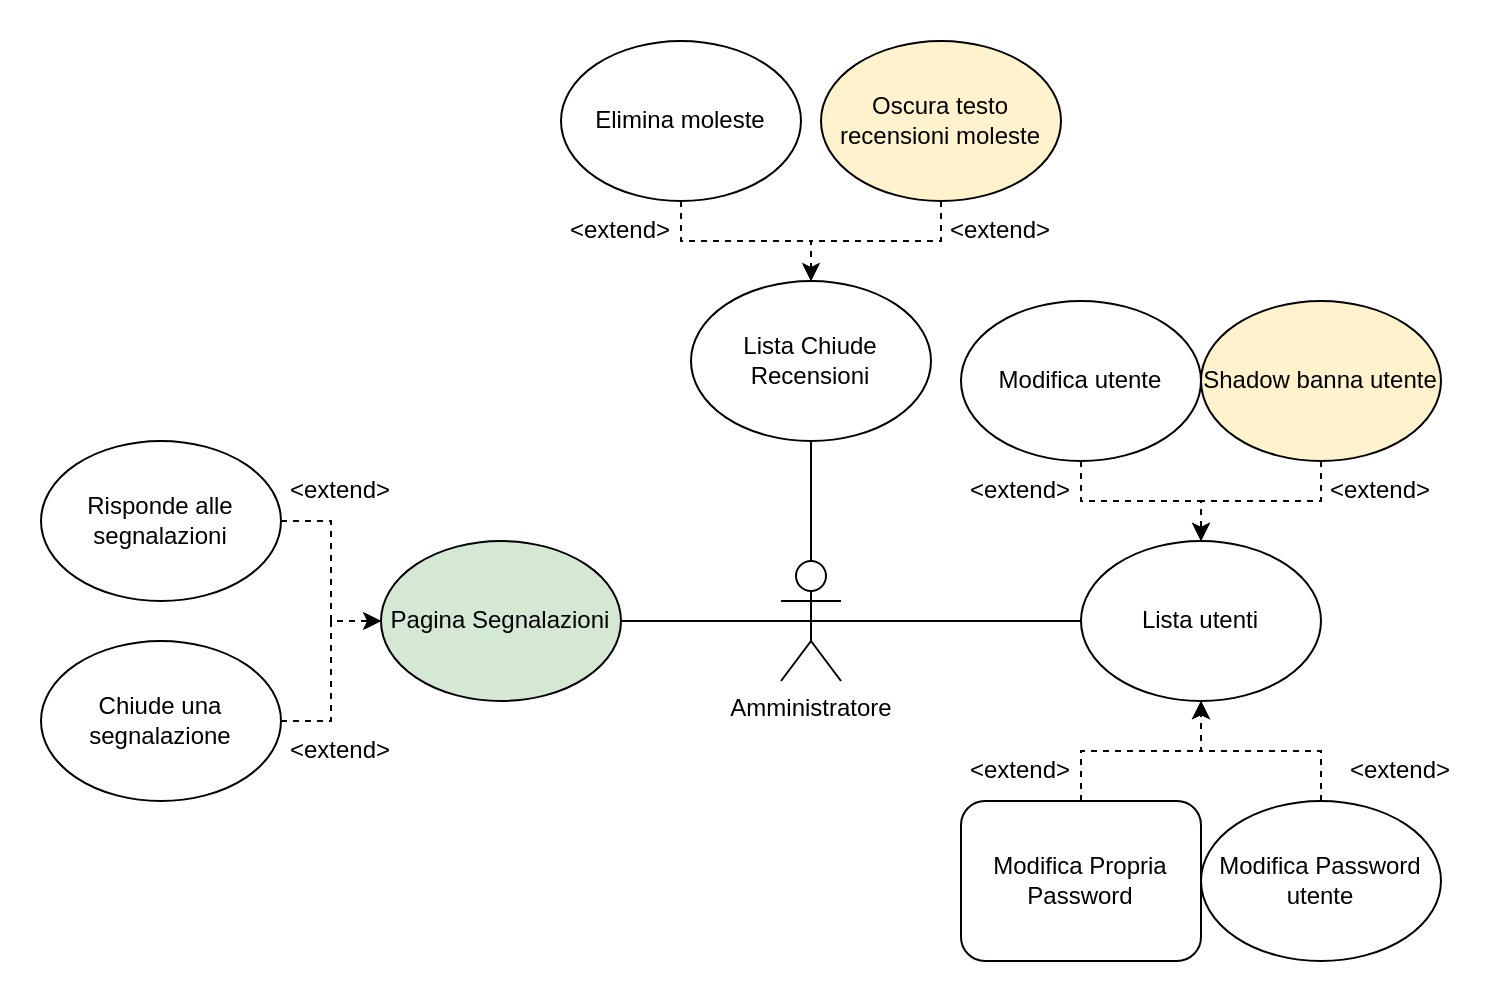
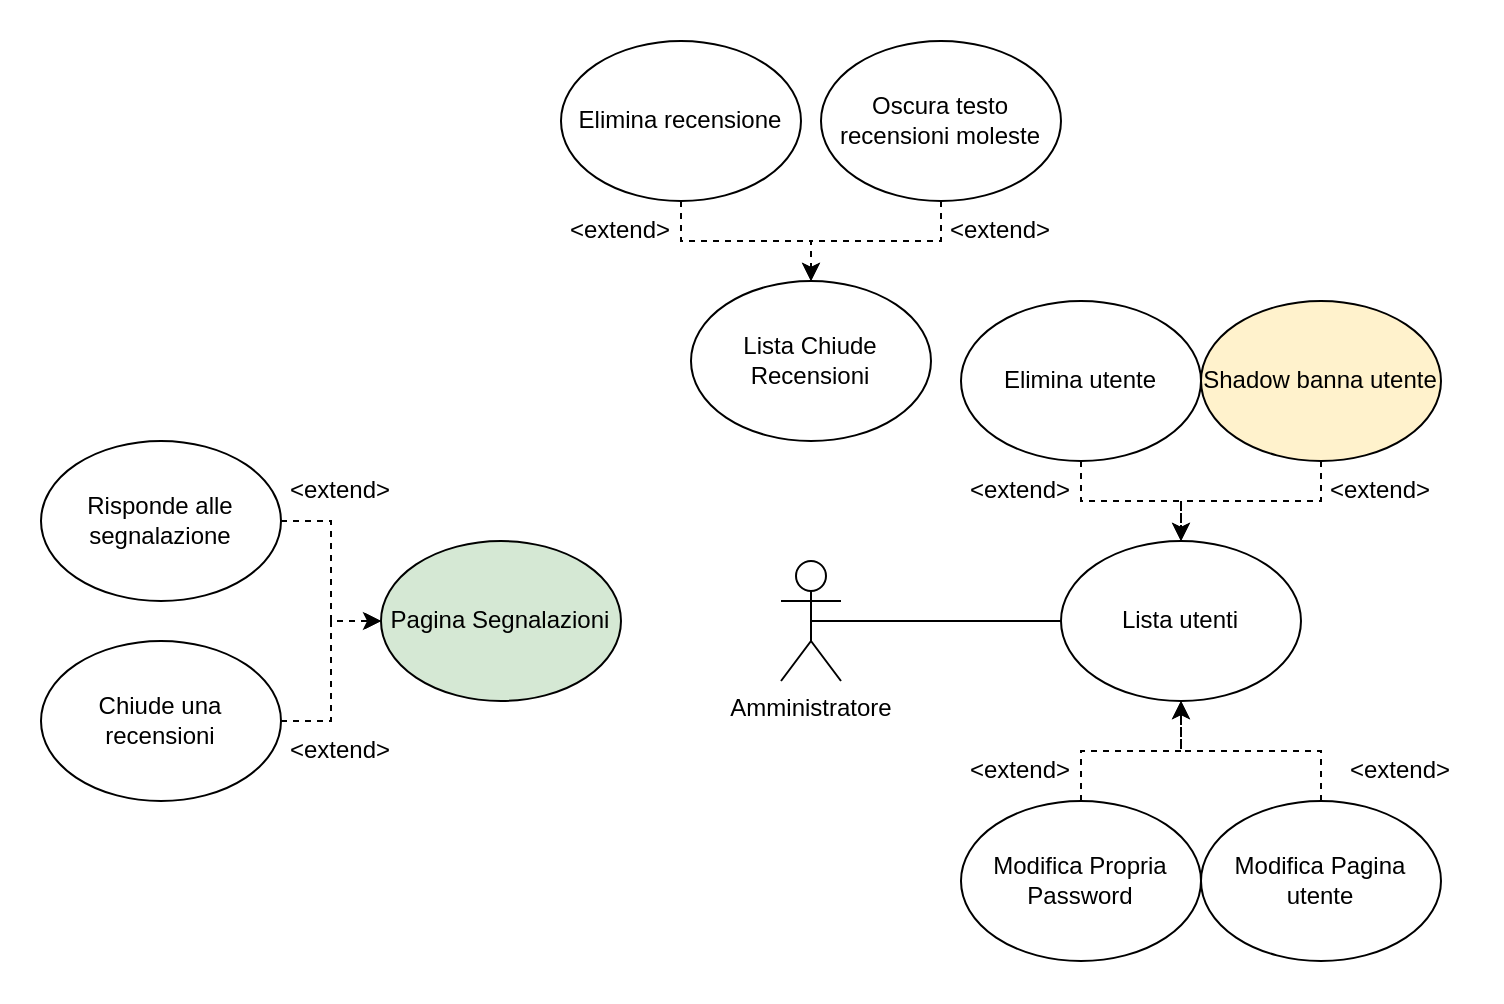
(681, 121) -> (681, 121)
(941, 121) -> (941, 121)
(941, 201) -> (941, 201)
(1081, 381) -> (1081, 381)
(811, 501) -> none
(161, 521) -> (161, 521)
(714, 621) -> none
(1201, 621) -> (1181, 621)
(161, 721) -> (161, 721)
(1081, 881) -> (1081, 881)
(1321, 881) -> (1321, 881)
